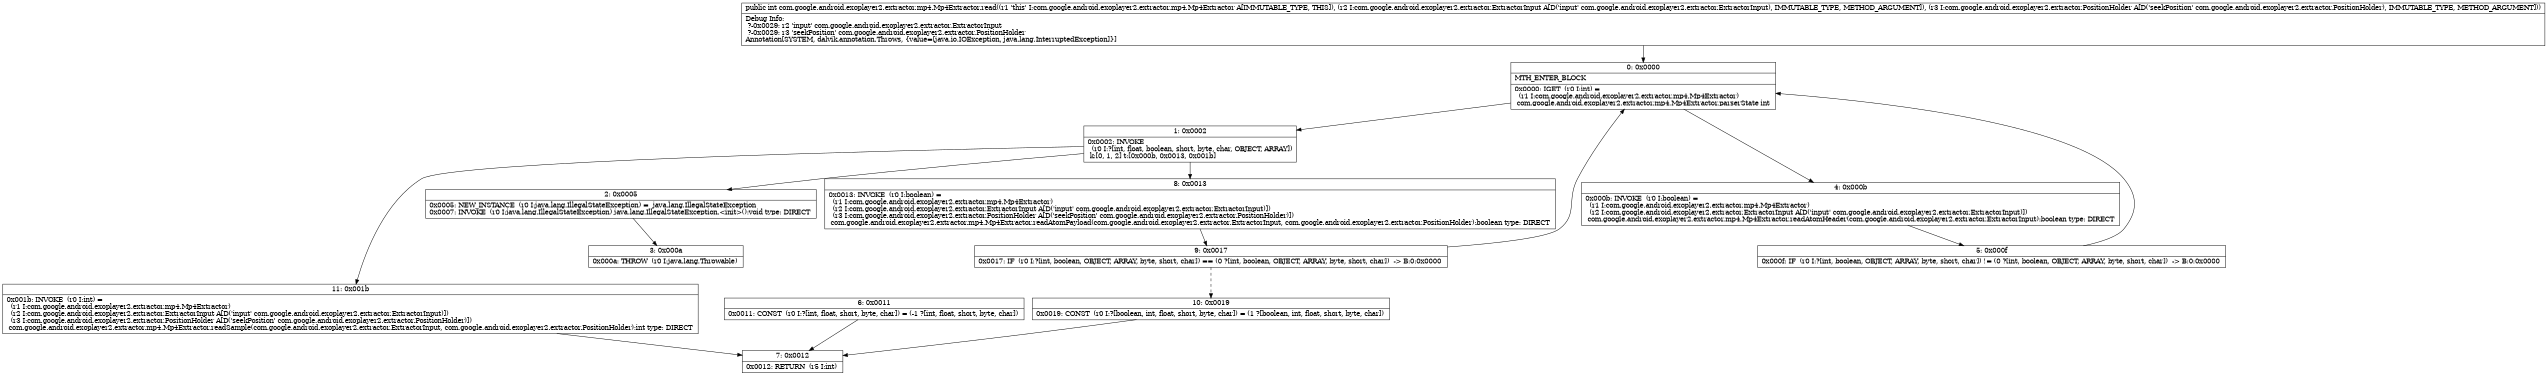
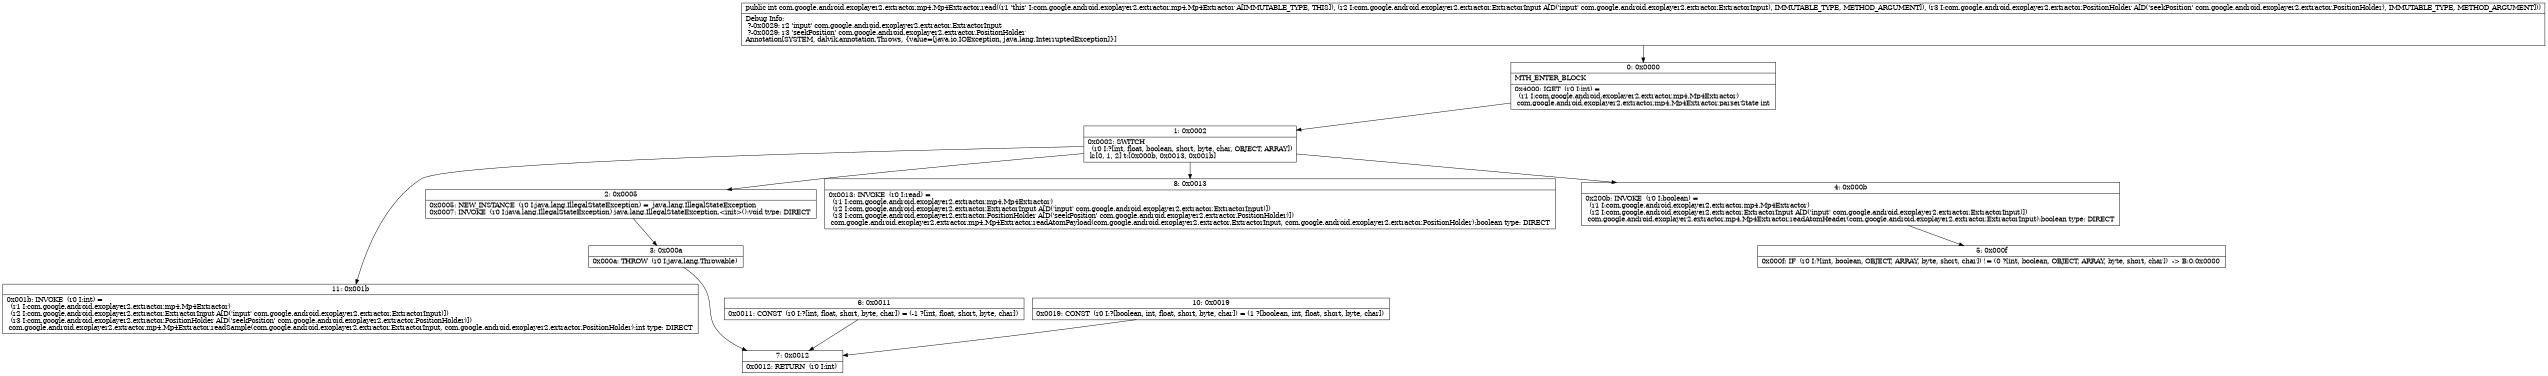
(1558, 90) -> (1558, 90)
(2007, 126) -> none
(1118, 142) -> (1118, 142)
(1747, 145) -> (1454, 168)
(886, 195) -> (881, 195)
(1643, 199) -> (1643, 199)
(1211, 257) -> none
(647, 344) -> (710, 310)
(793, 367) -> (793, 367)
